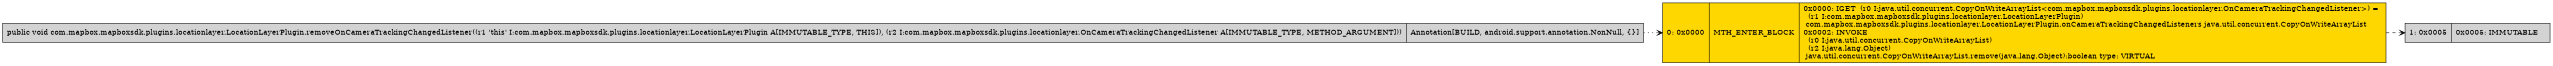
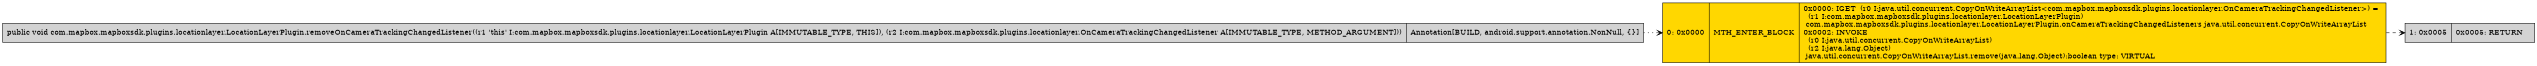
(2501, 33) -> (2493, 33)
